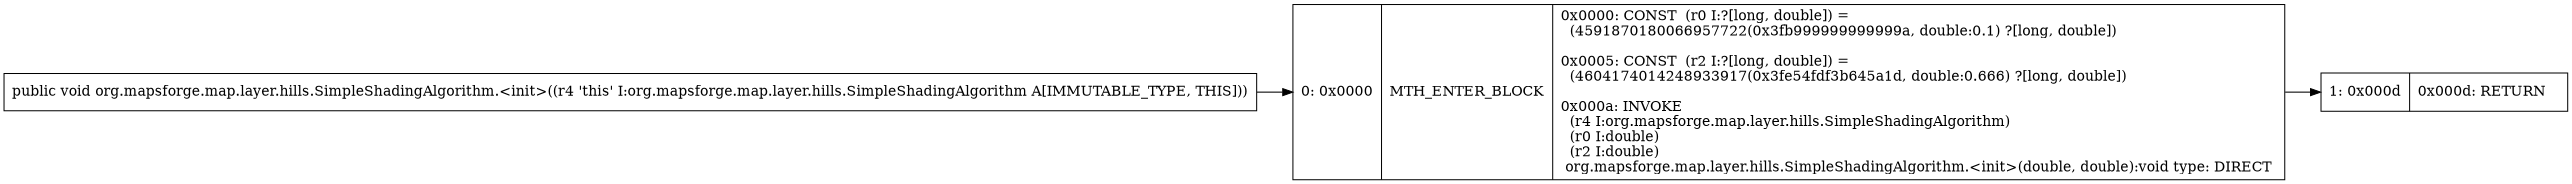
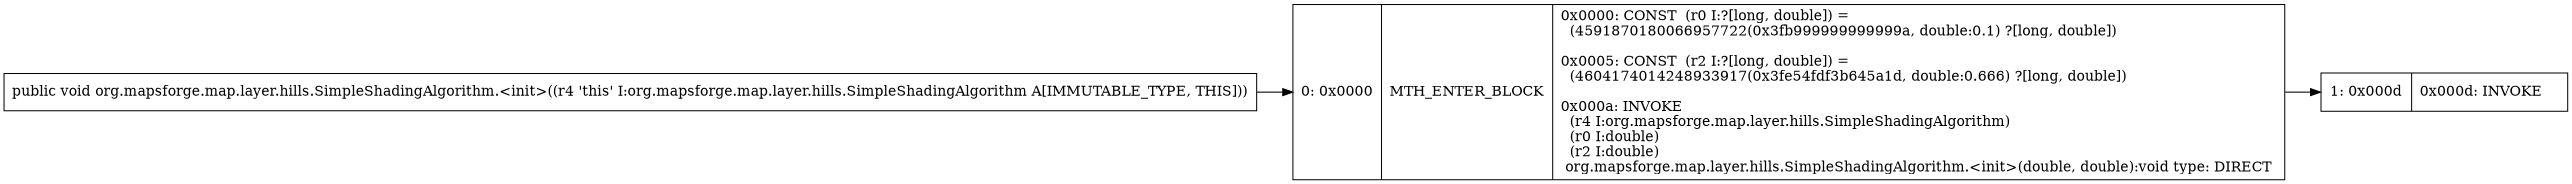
(2489, 92) -> (2488, 92)
